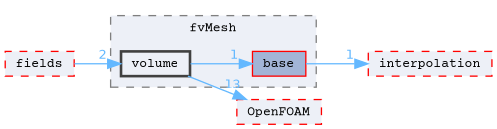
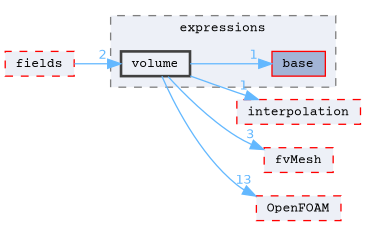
(213, 28) -> (223, 28)
(330, 64) -> (218, 86)
none -> (299, 160)
